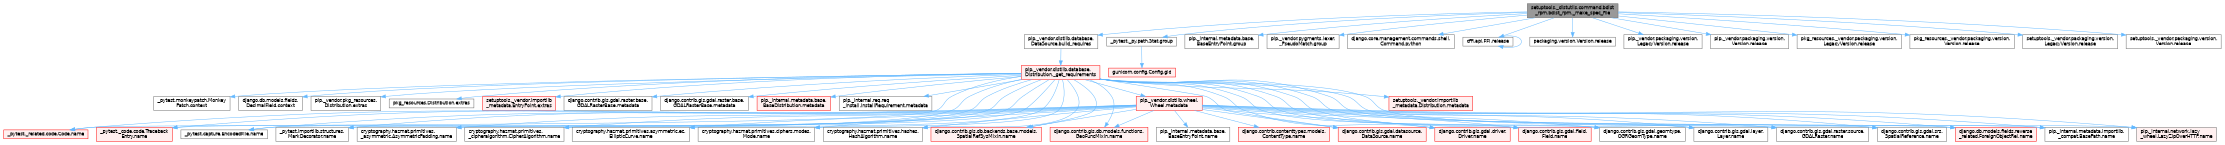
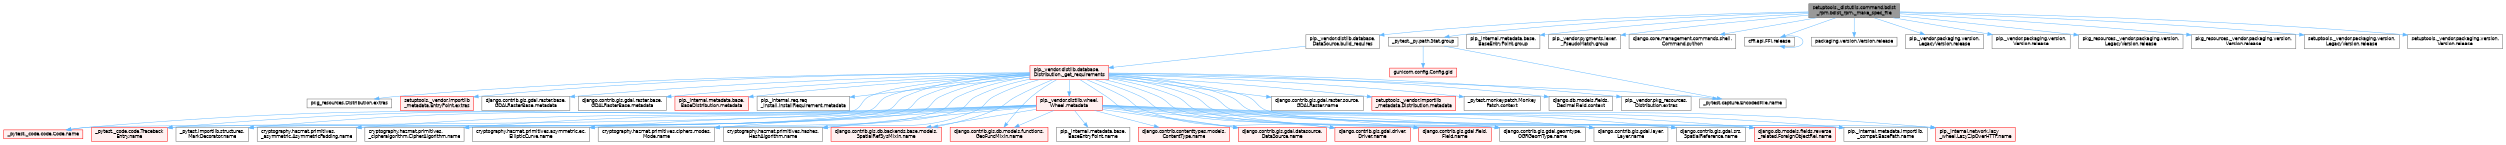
(474, 115) -> (1581, 72)
(1615, 118) -> none
(46, 134) -> (43, 134)
(2176, 134) -> (1975, 134)
